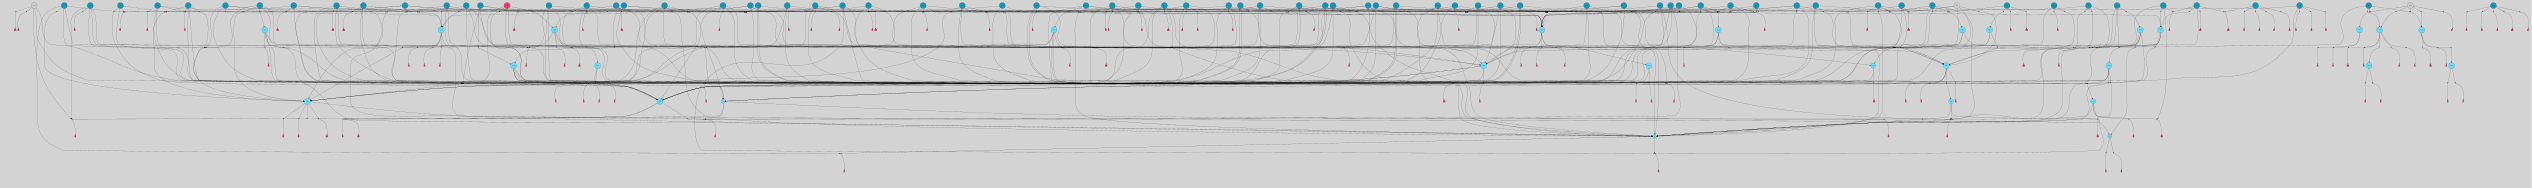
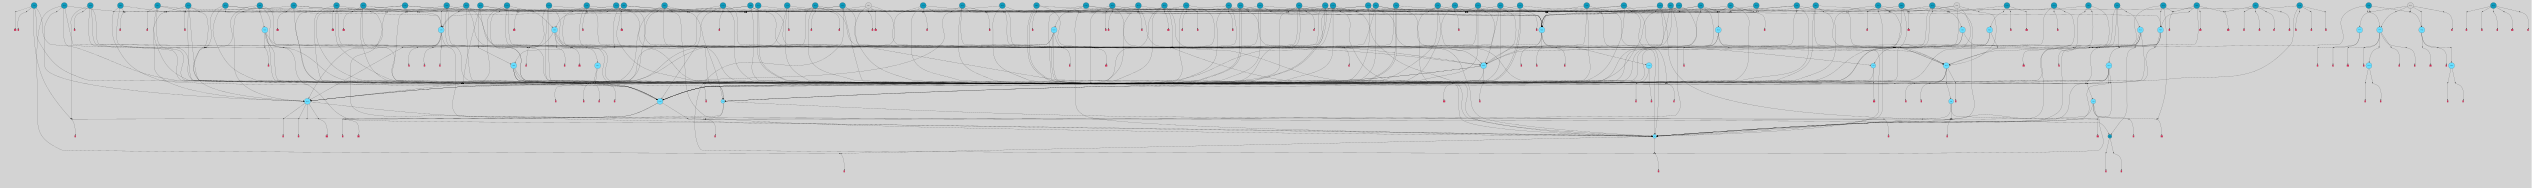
(34, 6) -> (34, 6)
(507, 6) -> (507, 6)
(869, 6) -> (869, 6)
(2110, 136) -> (2110, 136)
